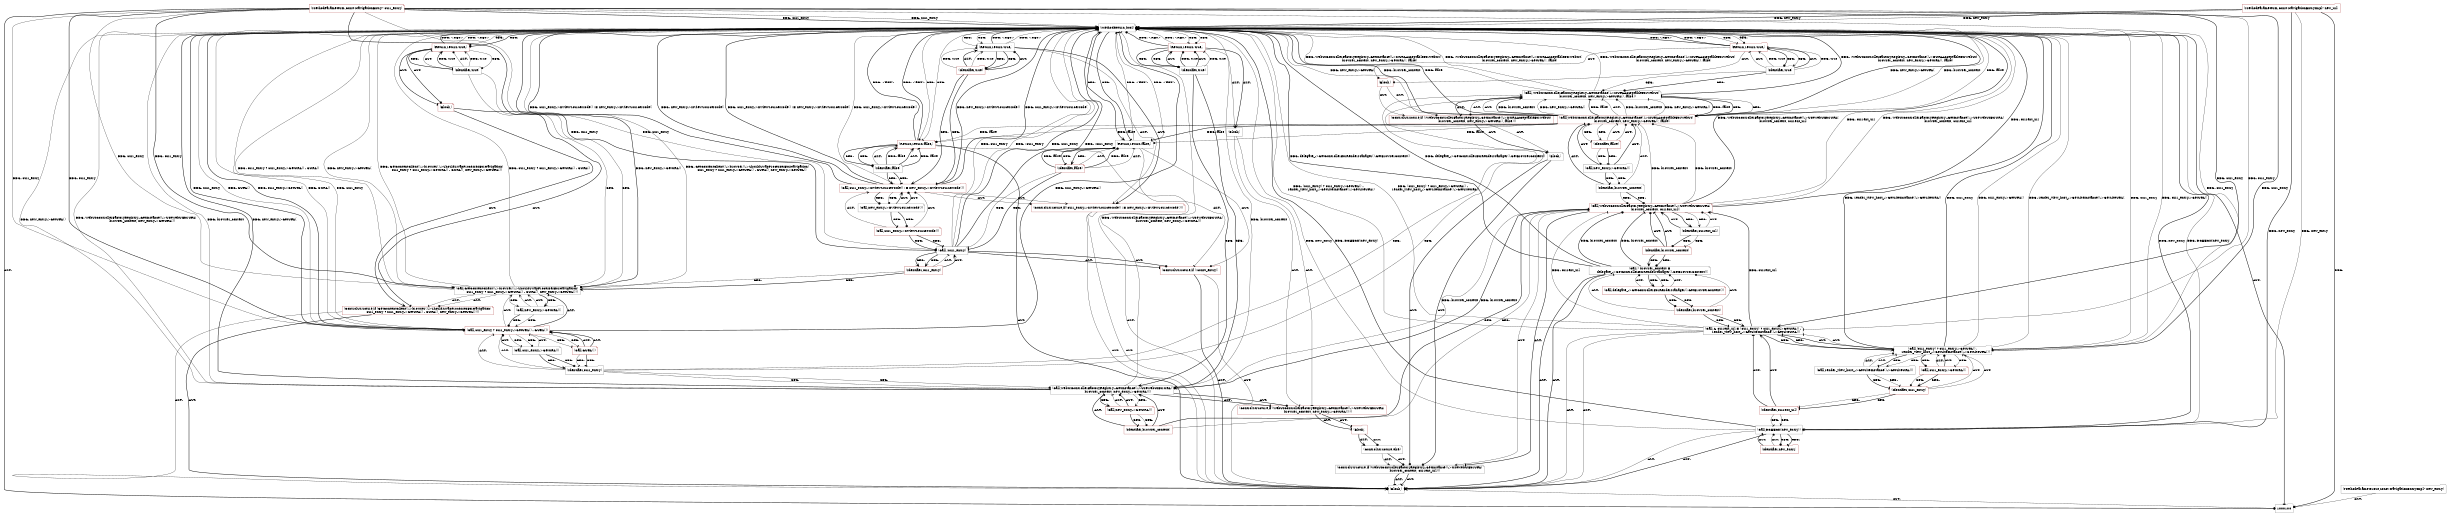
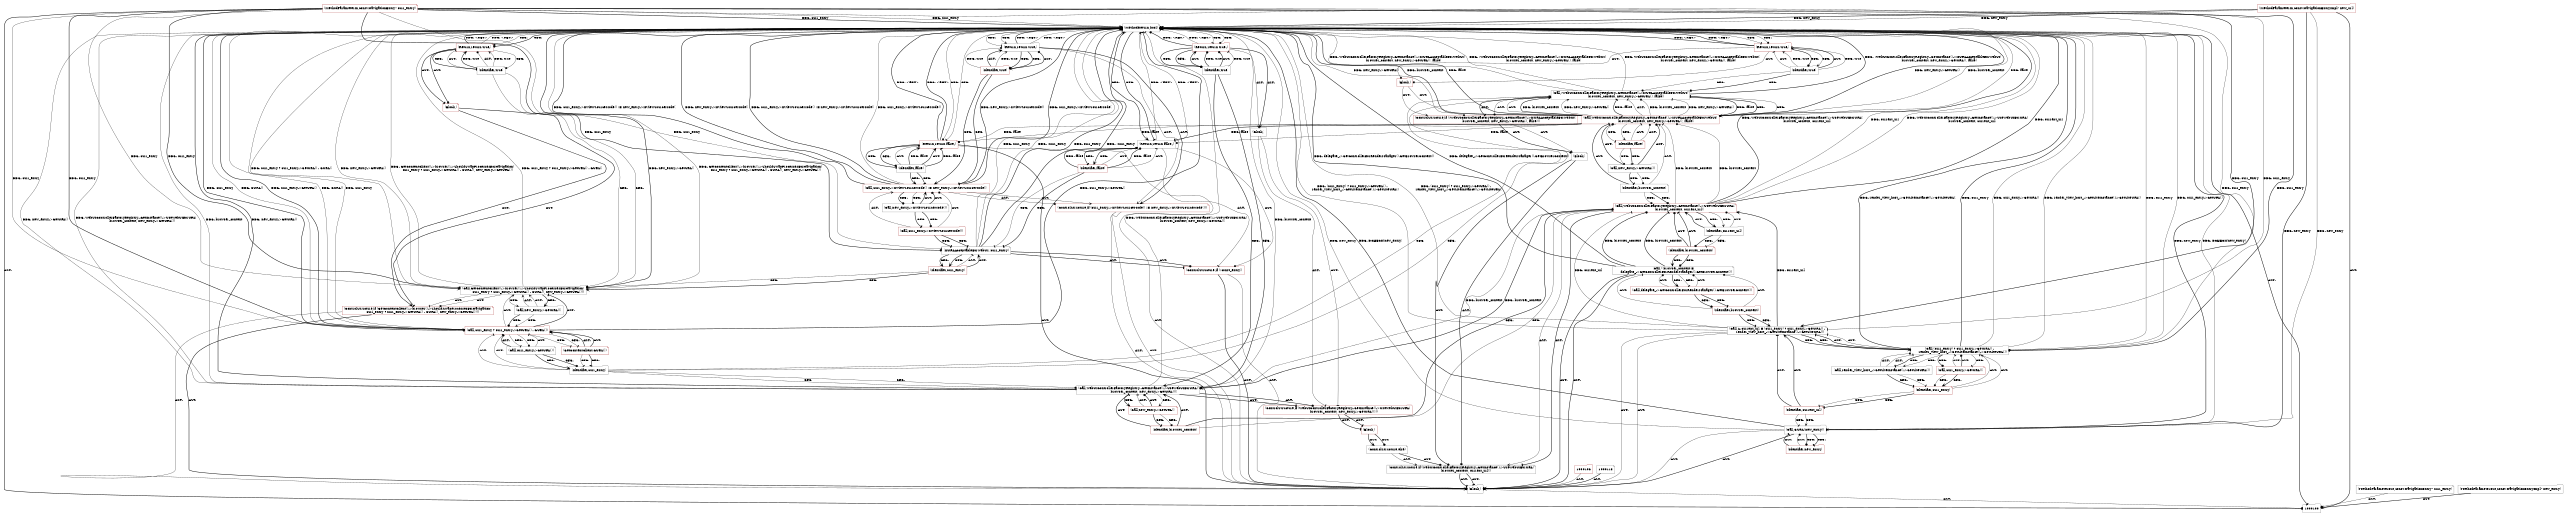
(908, 231) -> (932, 231)
(952, 251) -> (976, 251)
(2339, 270) -> (2354, 270)
(585, 351) -> (585, 351)
(1779, 430) -> (1805, 430)
none -> (1584, 469)
none -> (1606, 469)
none -> (2405, 489)
(2336, 501) -> (2397, 500)
